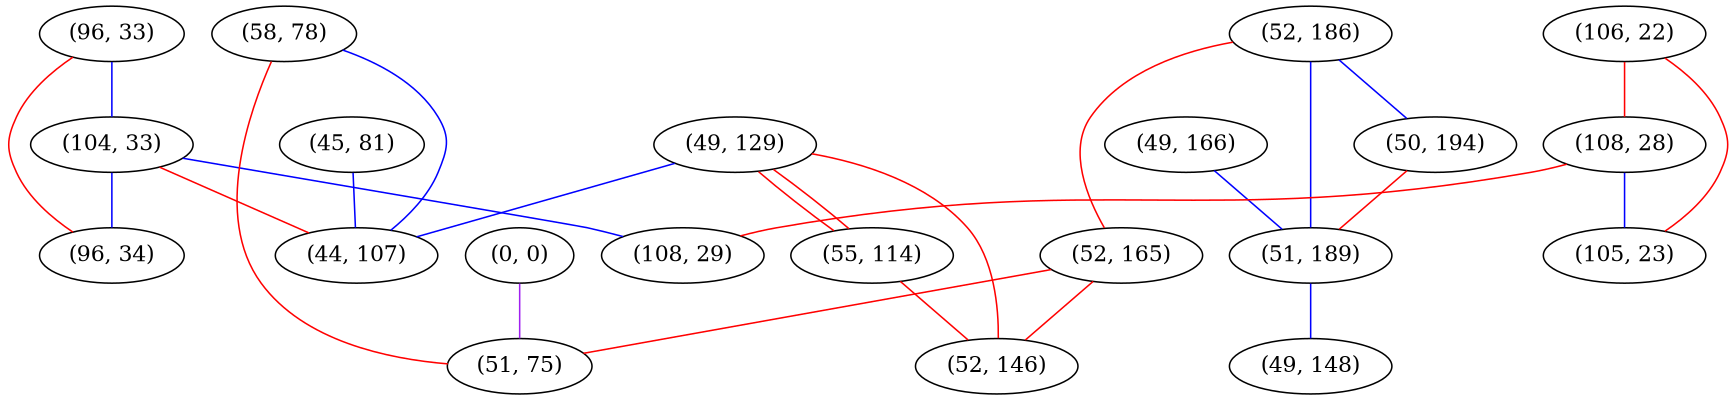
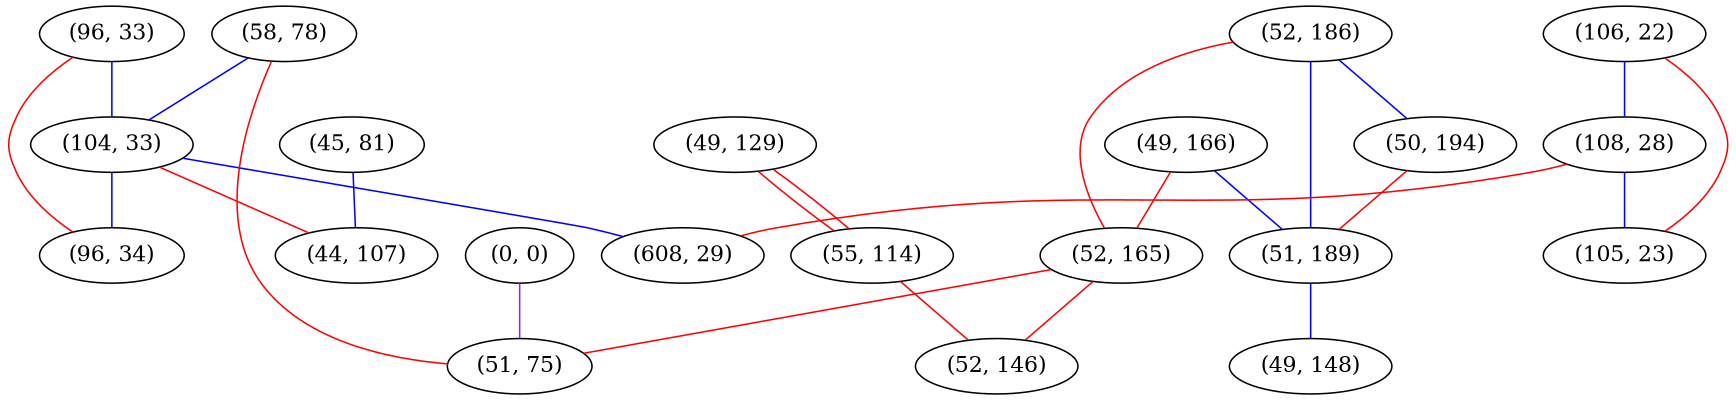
(1625, 89) -> (1625, 89)
(442, 124) -> (199, 89)
none -> (1159, 190)
(546, 200) -> none
(957, 217) -> none
(683, 255) -> (683, 255)
